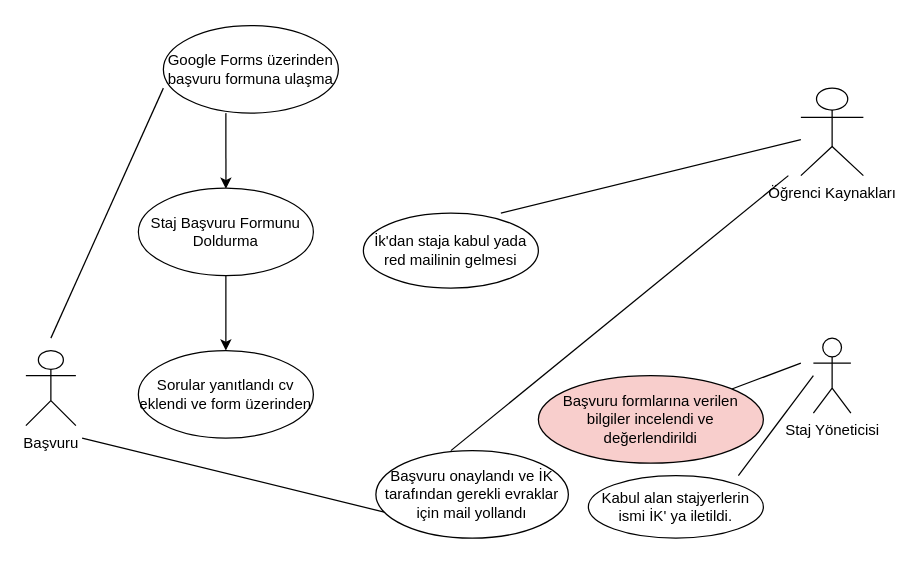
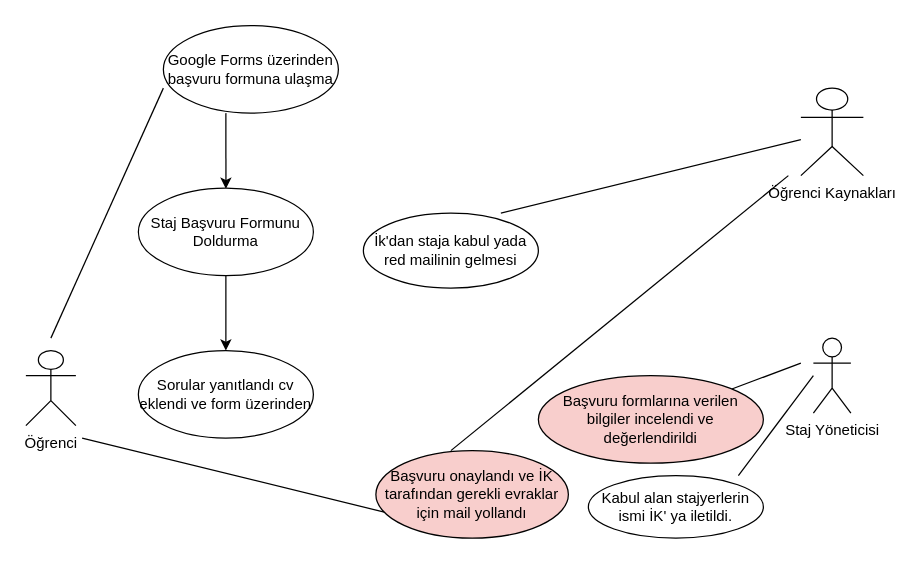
(51, 443) -> (51, 443)
(472, 494) -> (472, 494)
